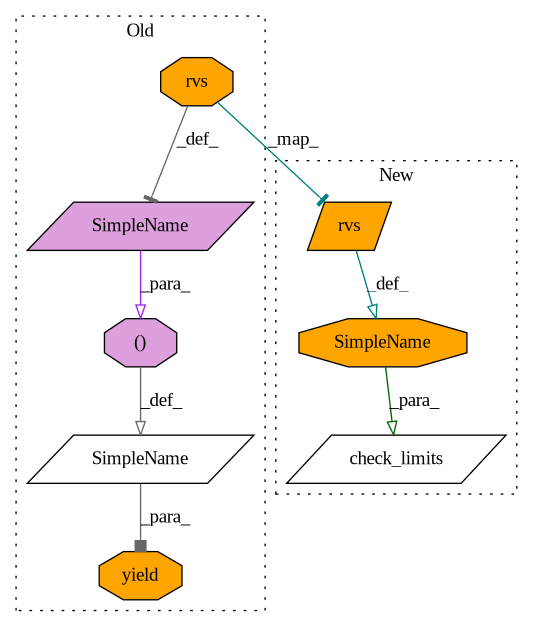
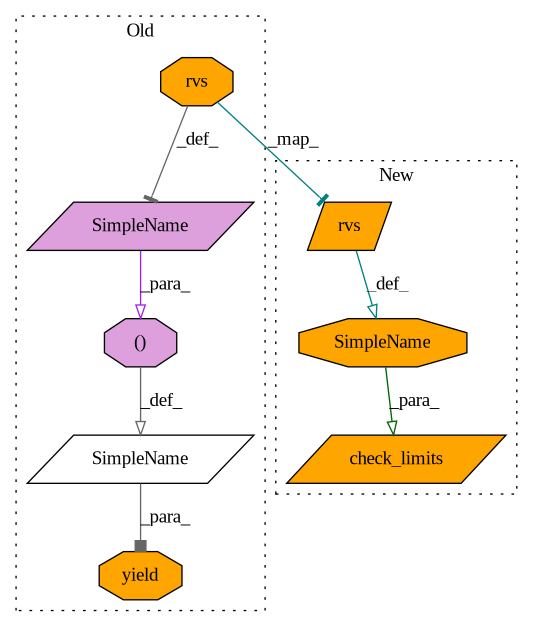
(396, 459) -> (396, 459)
